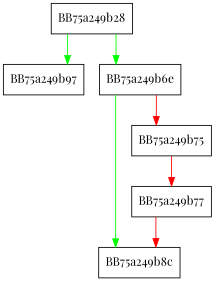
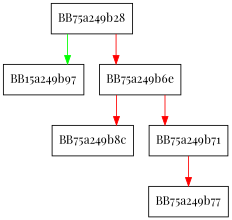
(116, 45) -> (116, 45)
(44, 80) -> (44, 80)
(172, 141) -> (189, 141)
(116, 167) -> (116, 106)
(156, 228) -> none
